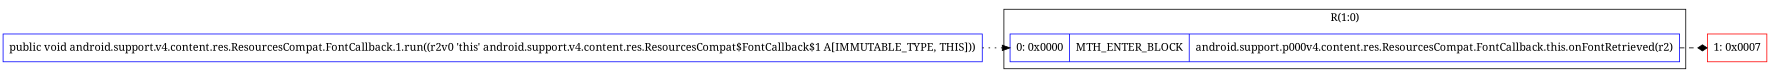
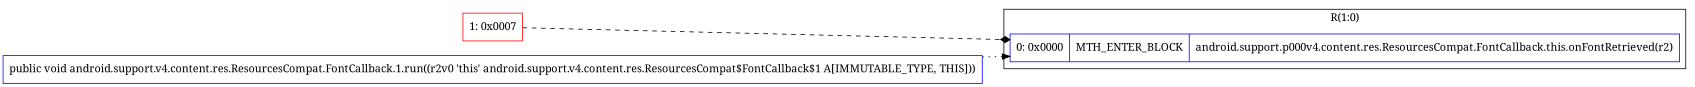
(1690, 48) -> (762, 34)
